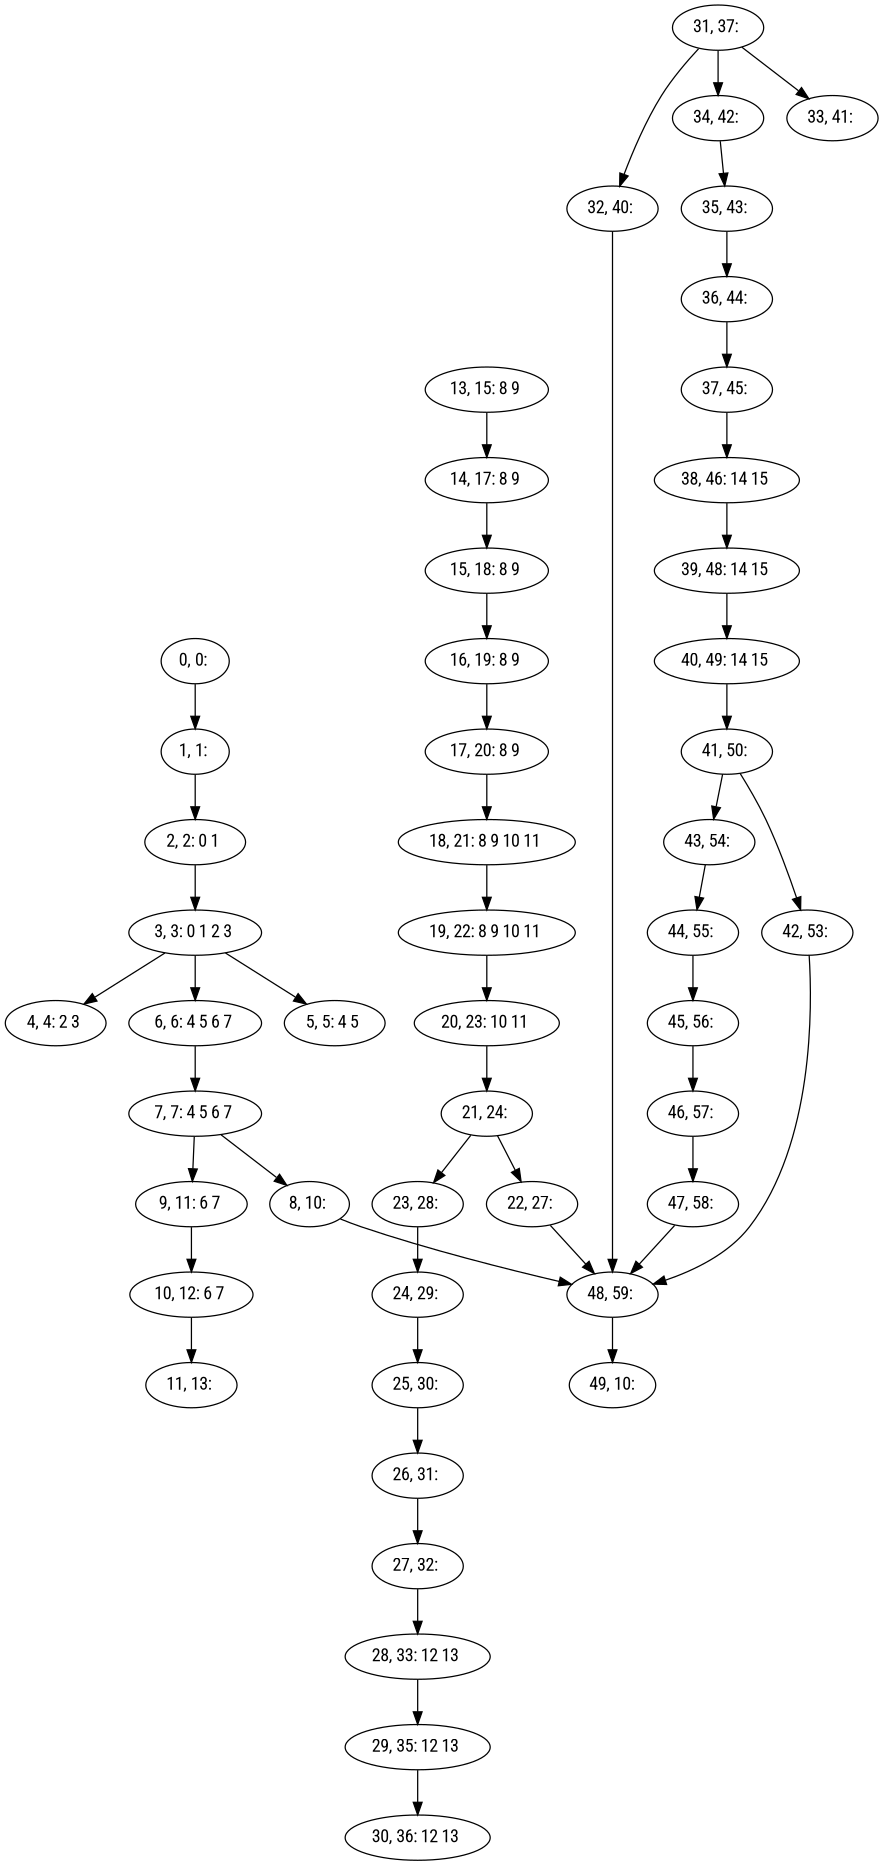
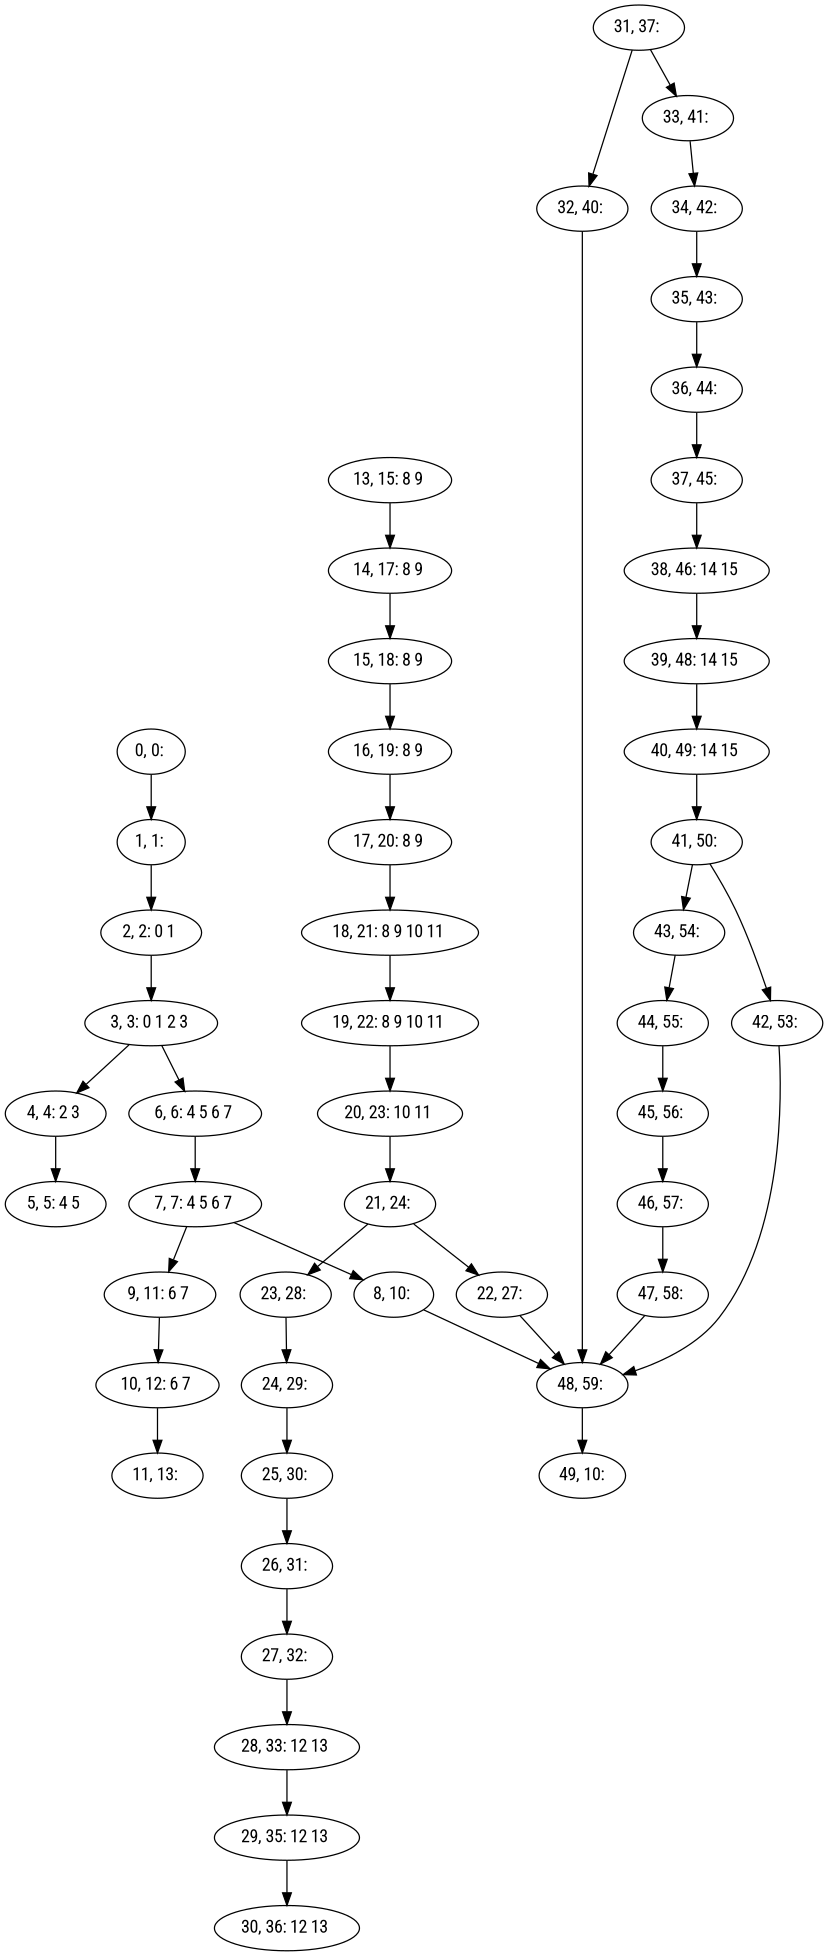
(718, 67) -> (692, 157)
(260, 975) -> (56, 1153)
